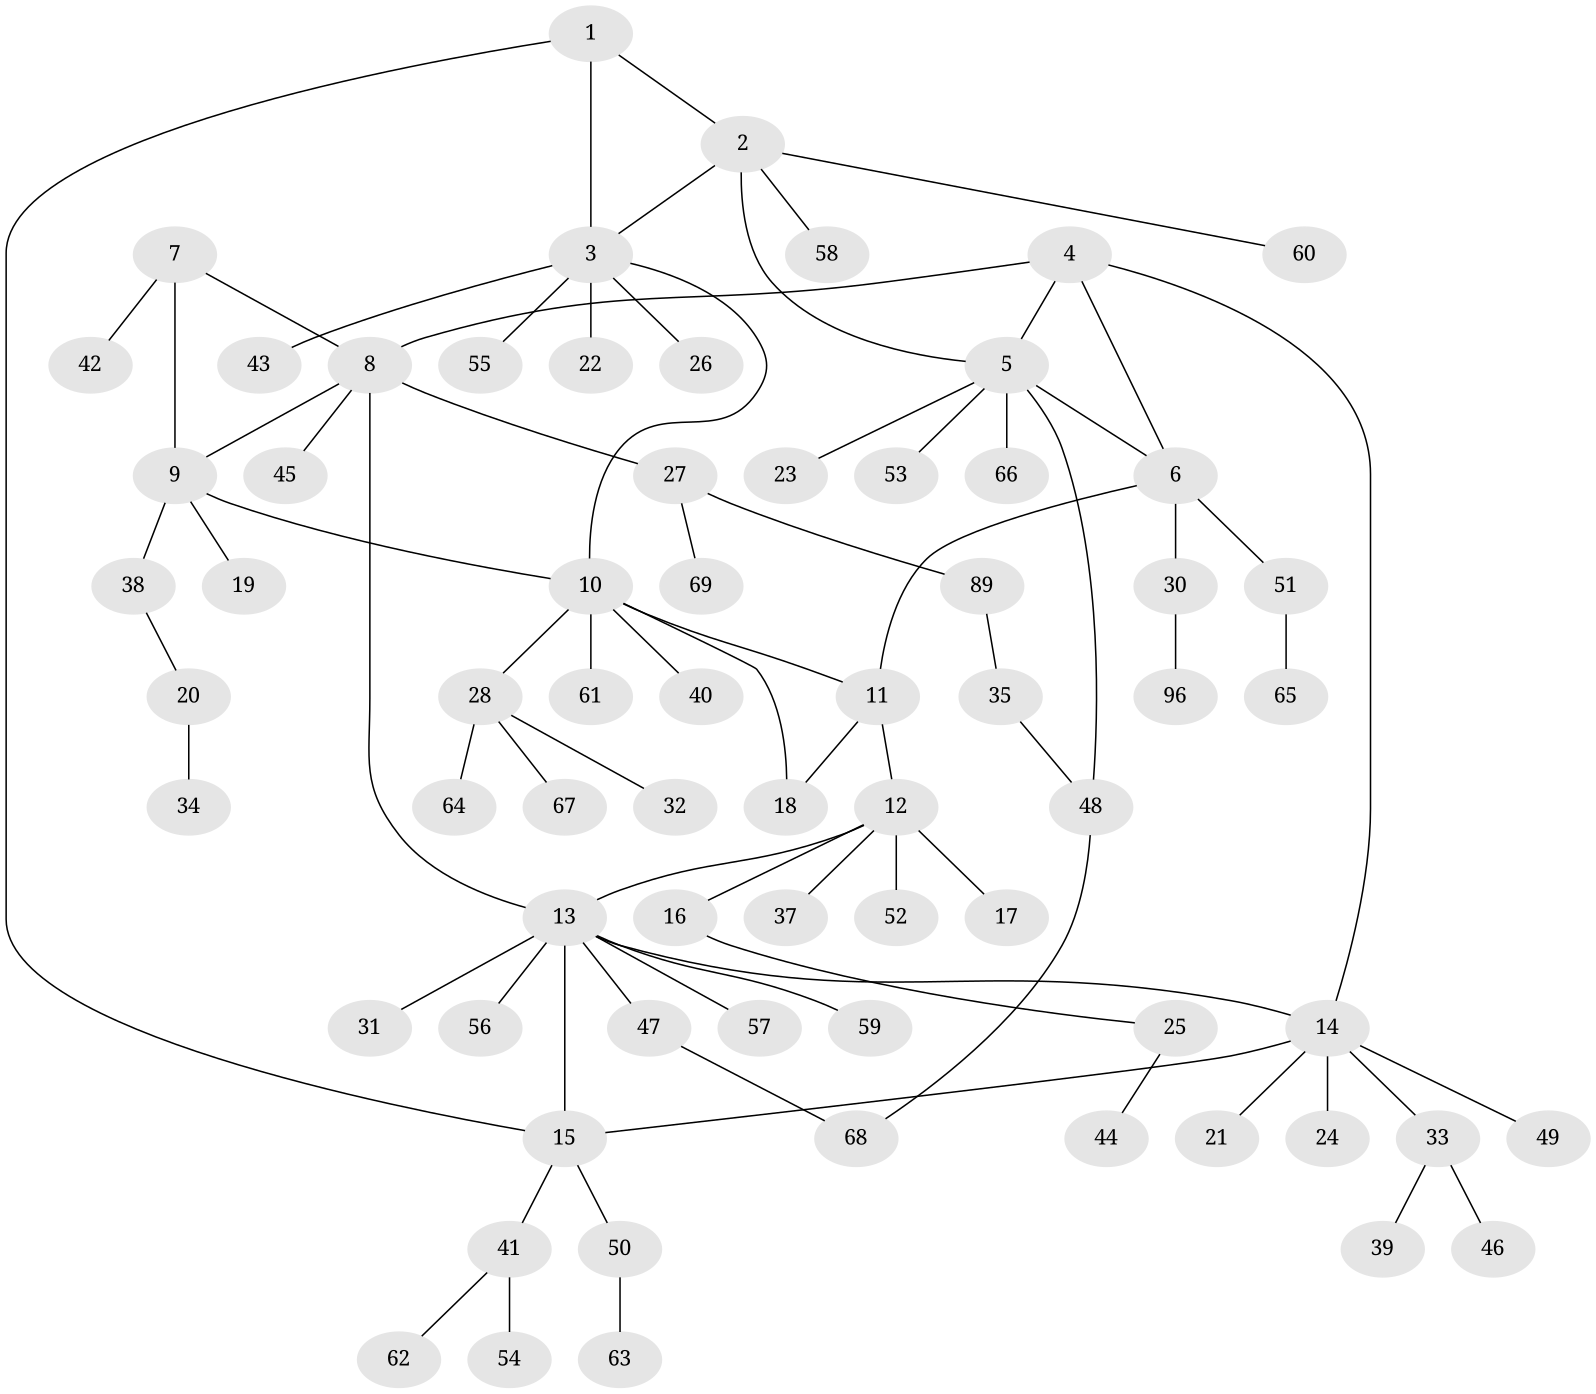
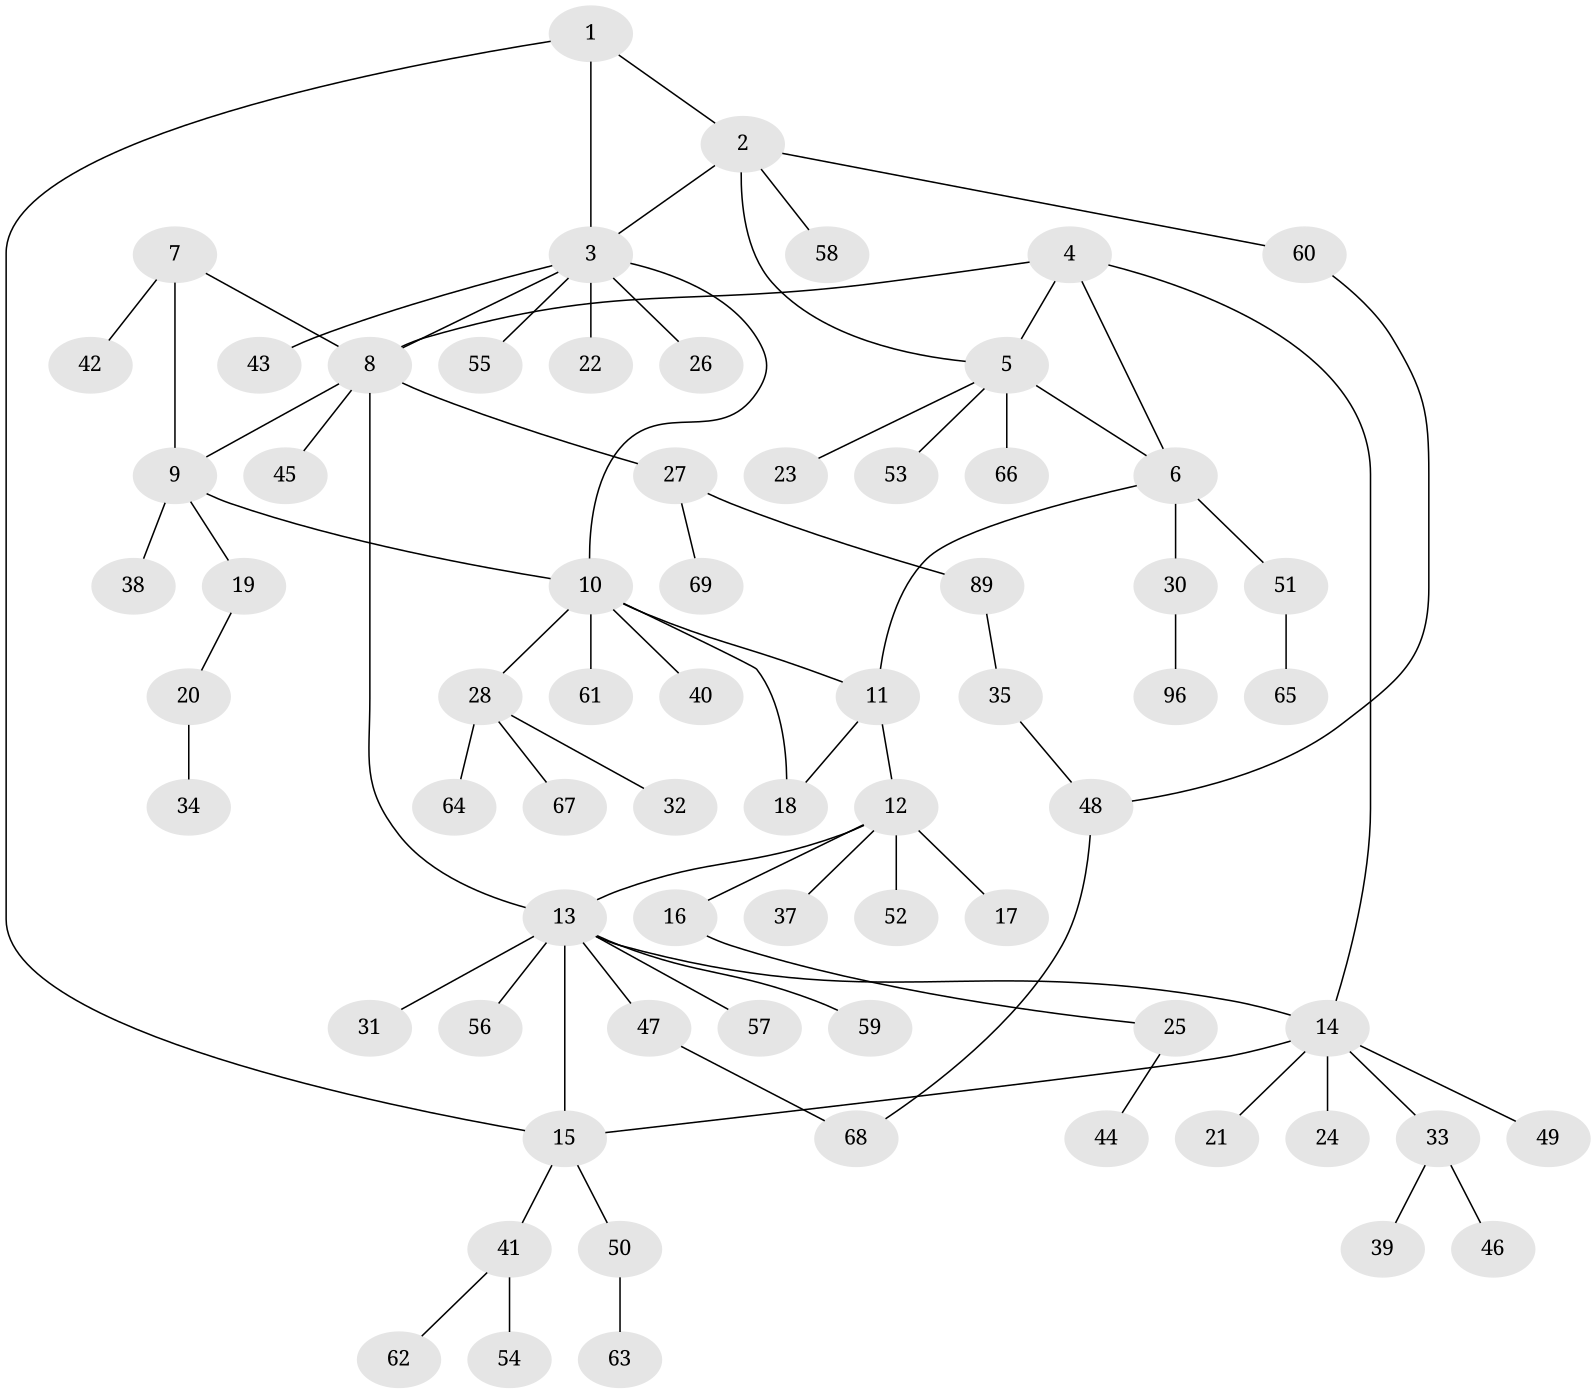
none -> (480, 310)
(1090, 578) -> (1427, 614)
(161, 642) -> (216, 642)
